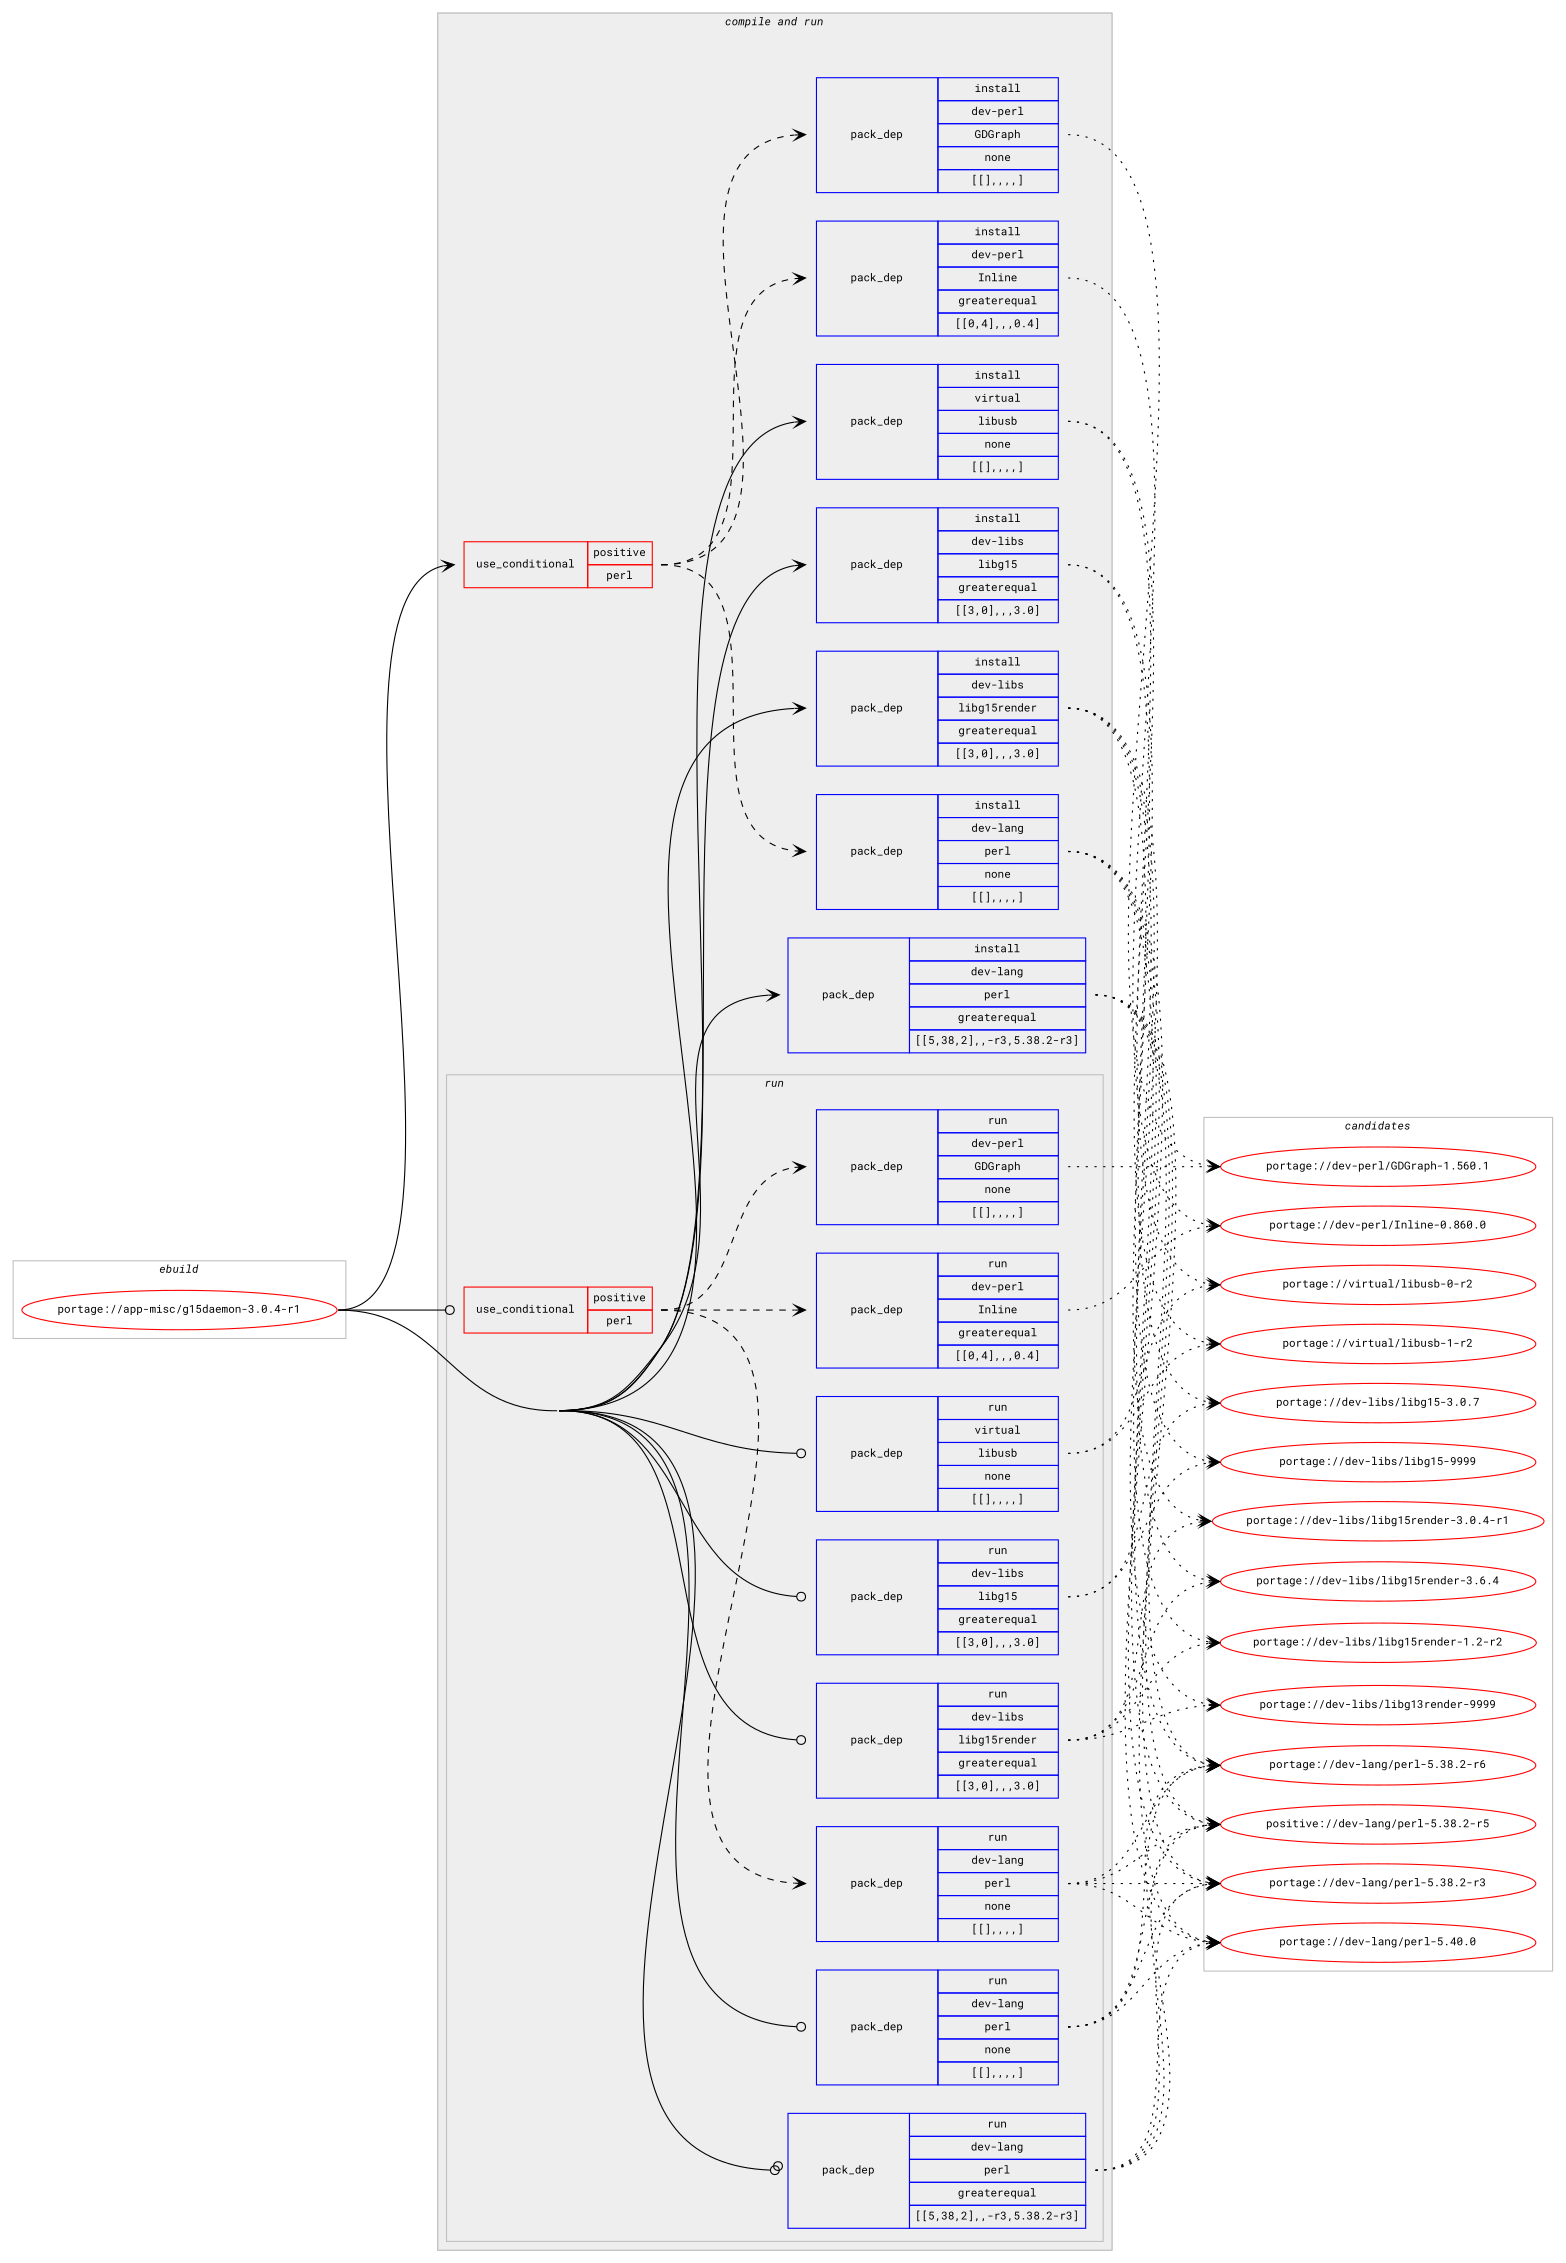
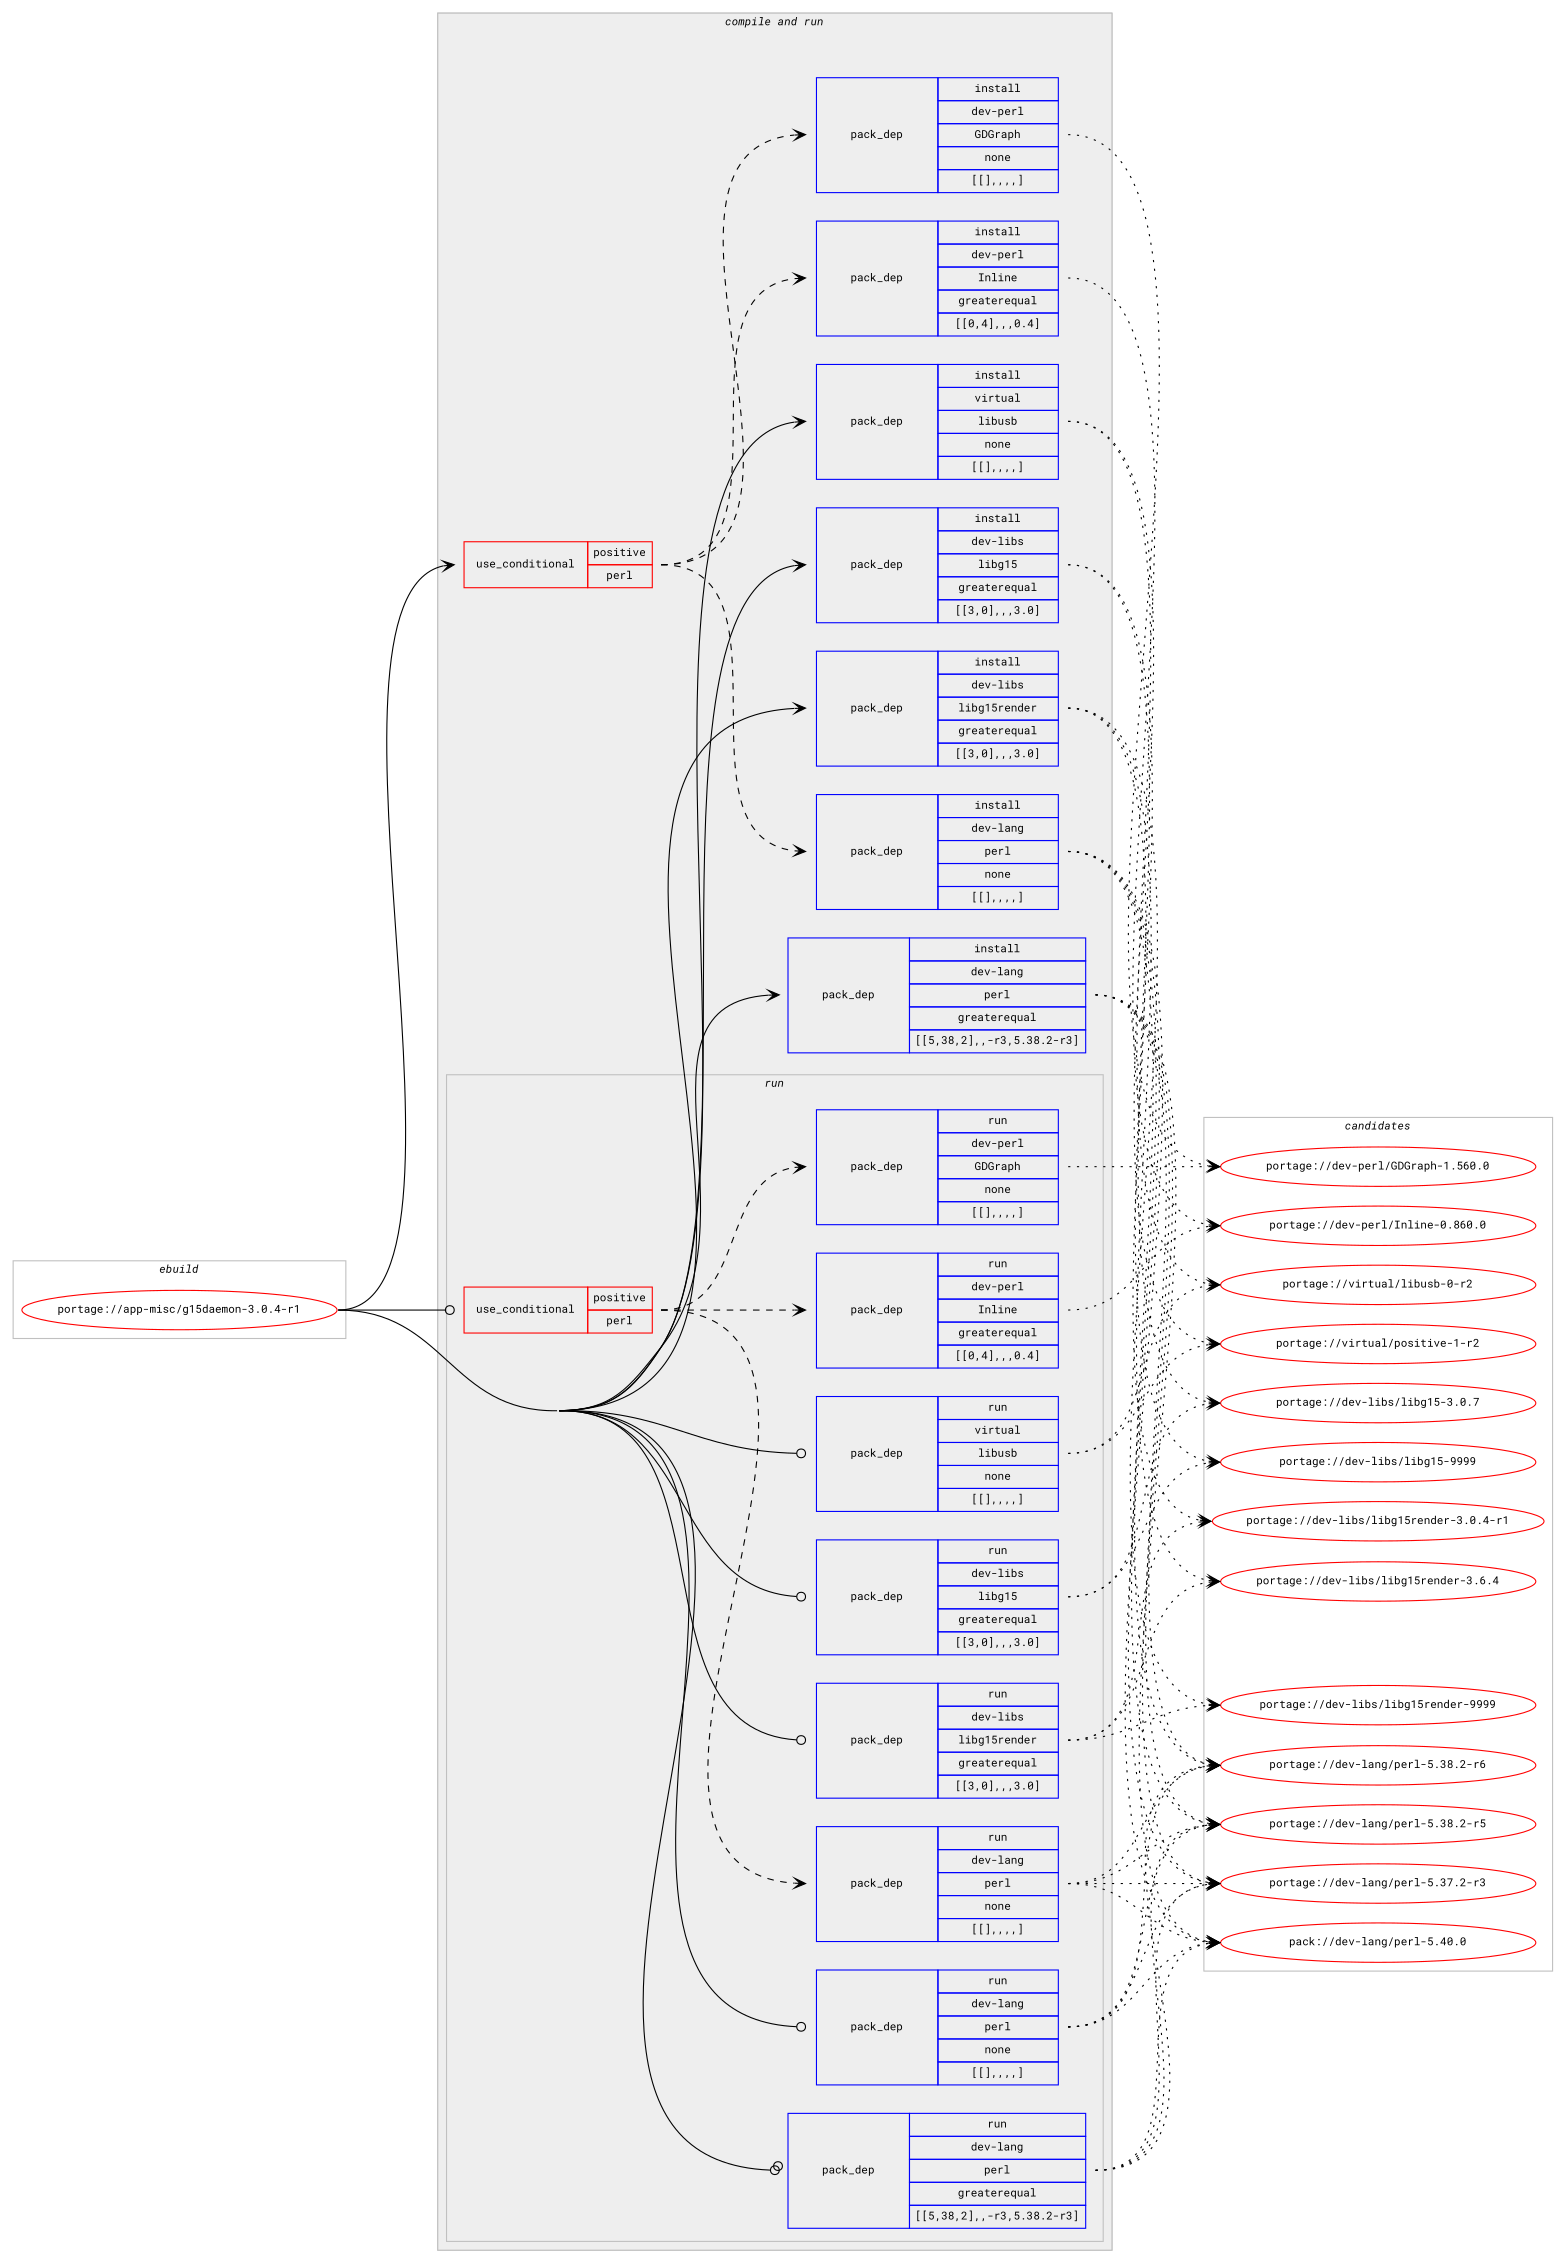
(1378, 1167) -> (1378, 1167)
(1378, 1344) -> (1378, 1344)
(1378, 1643) -> none
(1378, 1705) -> (1378, 1705)
(1378, 1824) -> (1378, 1824)
(1378, 1884) -> (1378, 1884)
(1378, 1943) -> (1378, 1943)
